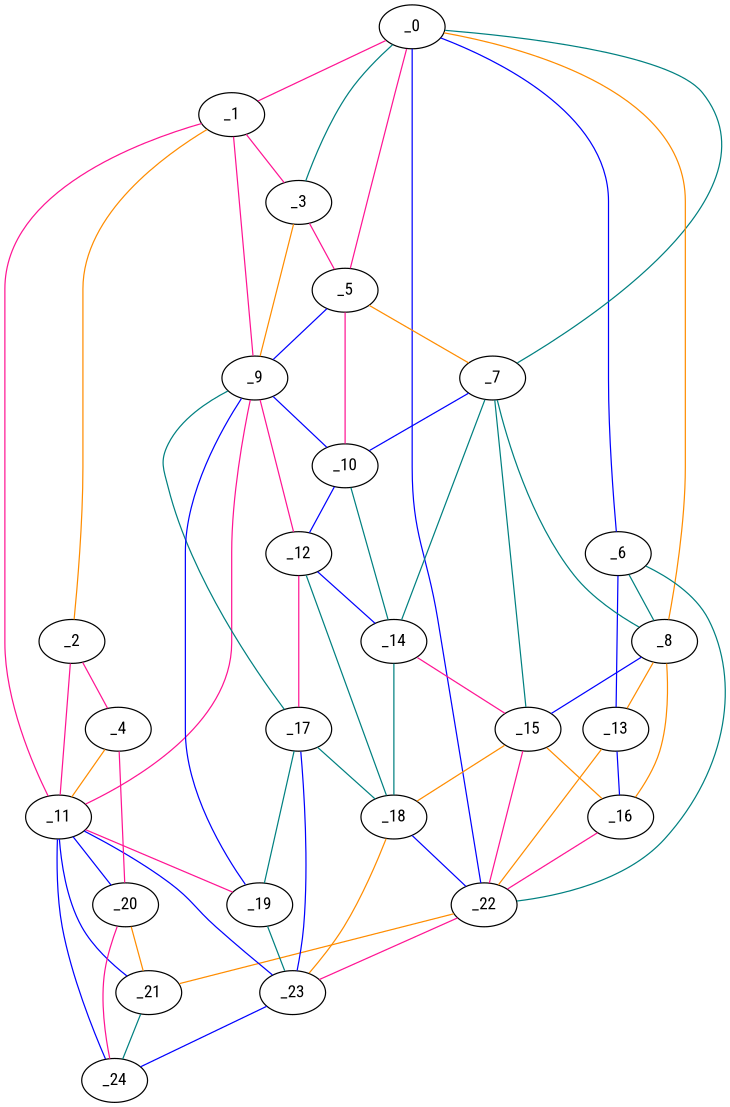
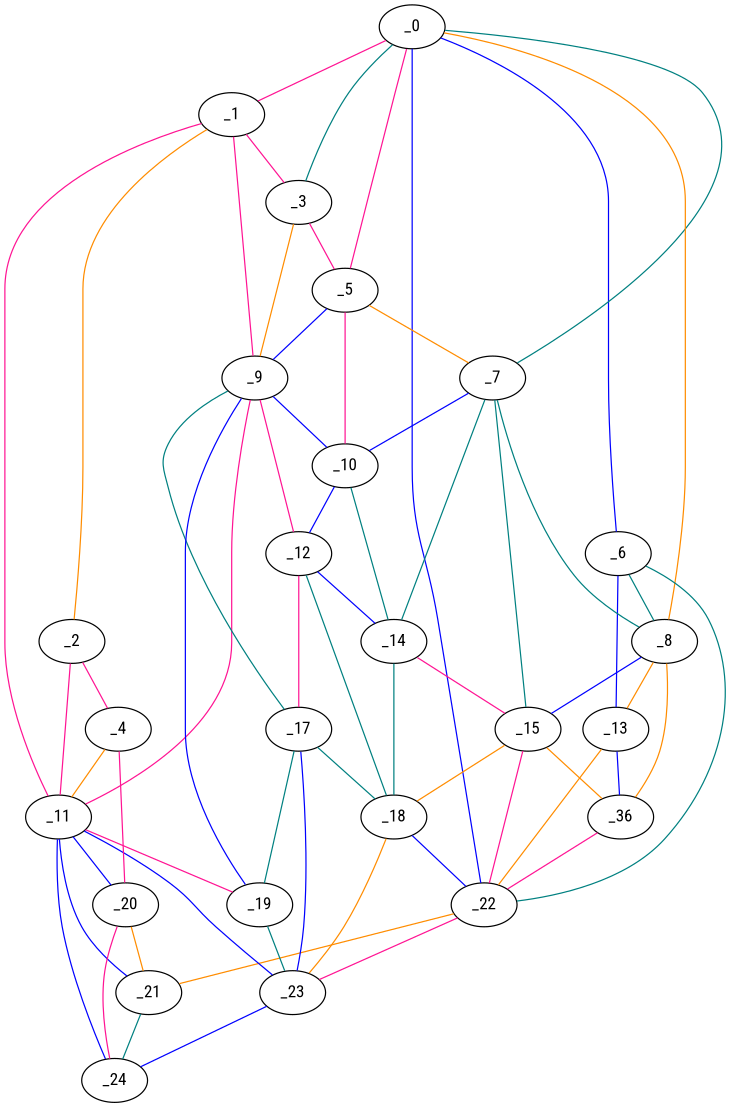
(621, 817) -> (621, 817)
